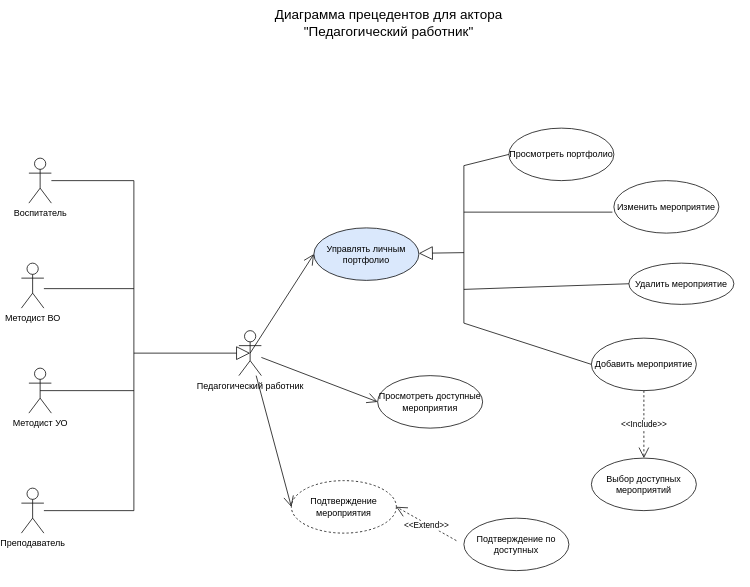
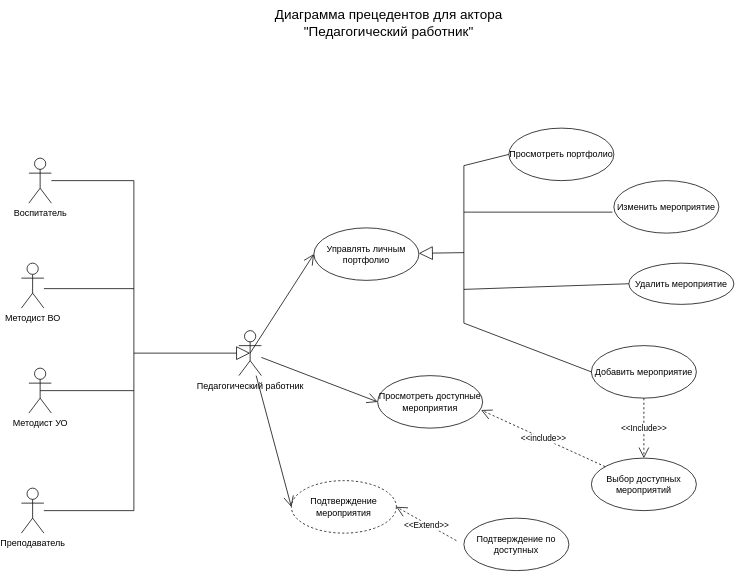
(366, 254) -> (366, 254)
(644, 364) -> (644, 372)
none -> (544, 438)
